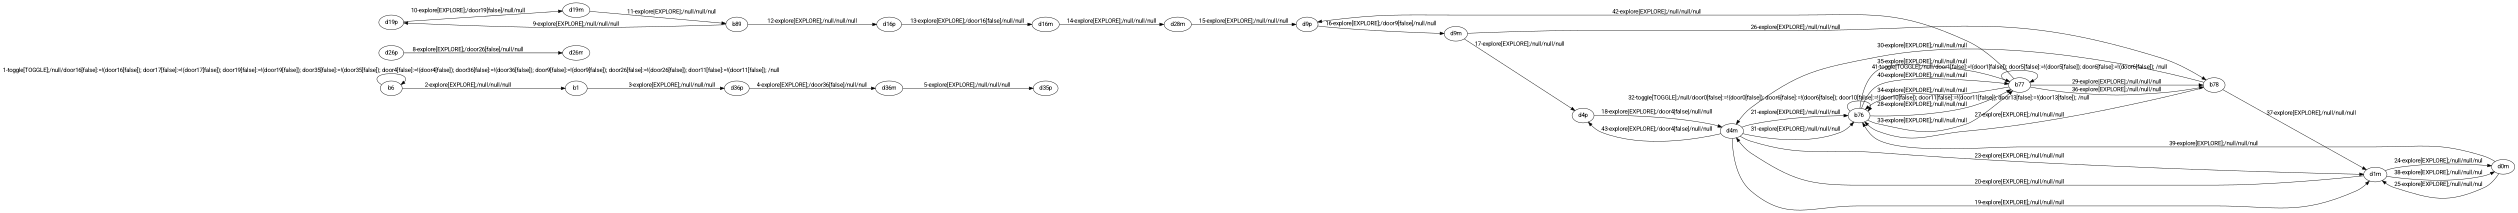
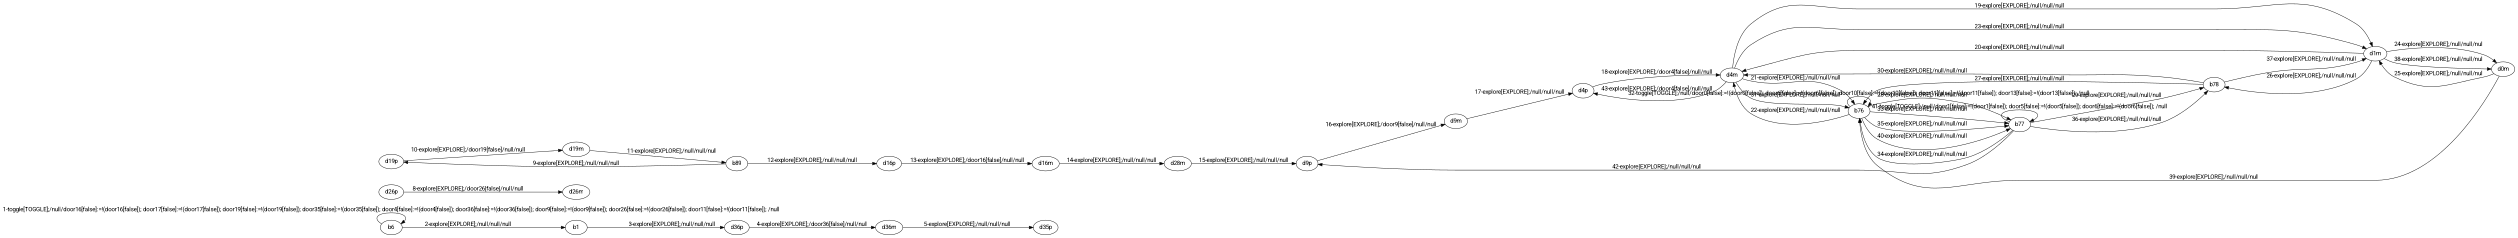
(1839, 30) -> (2305, 93)
none -> (1784, 124)
